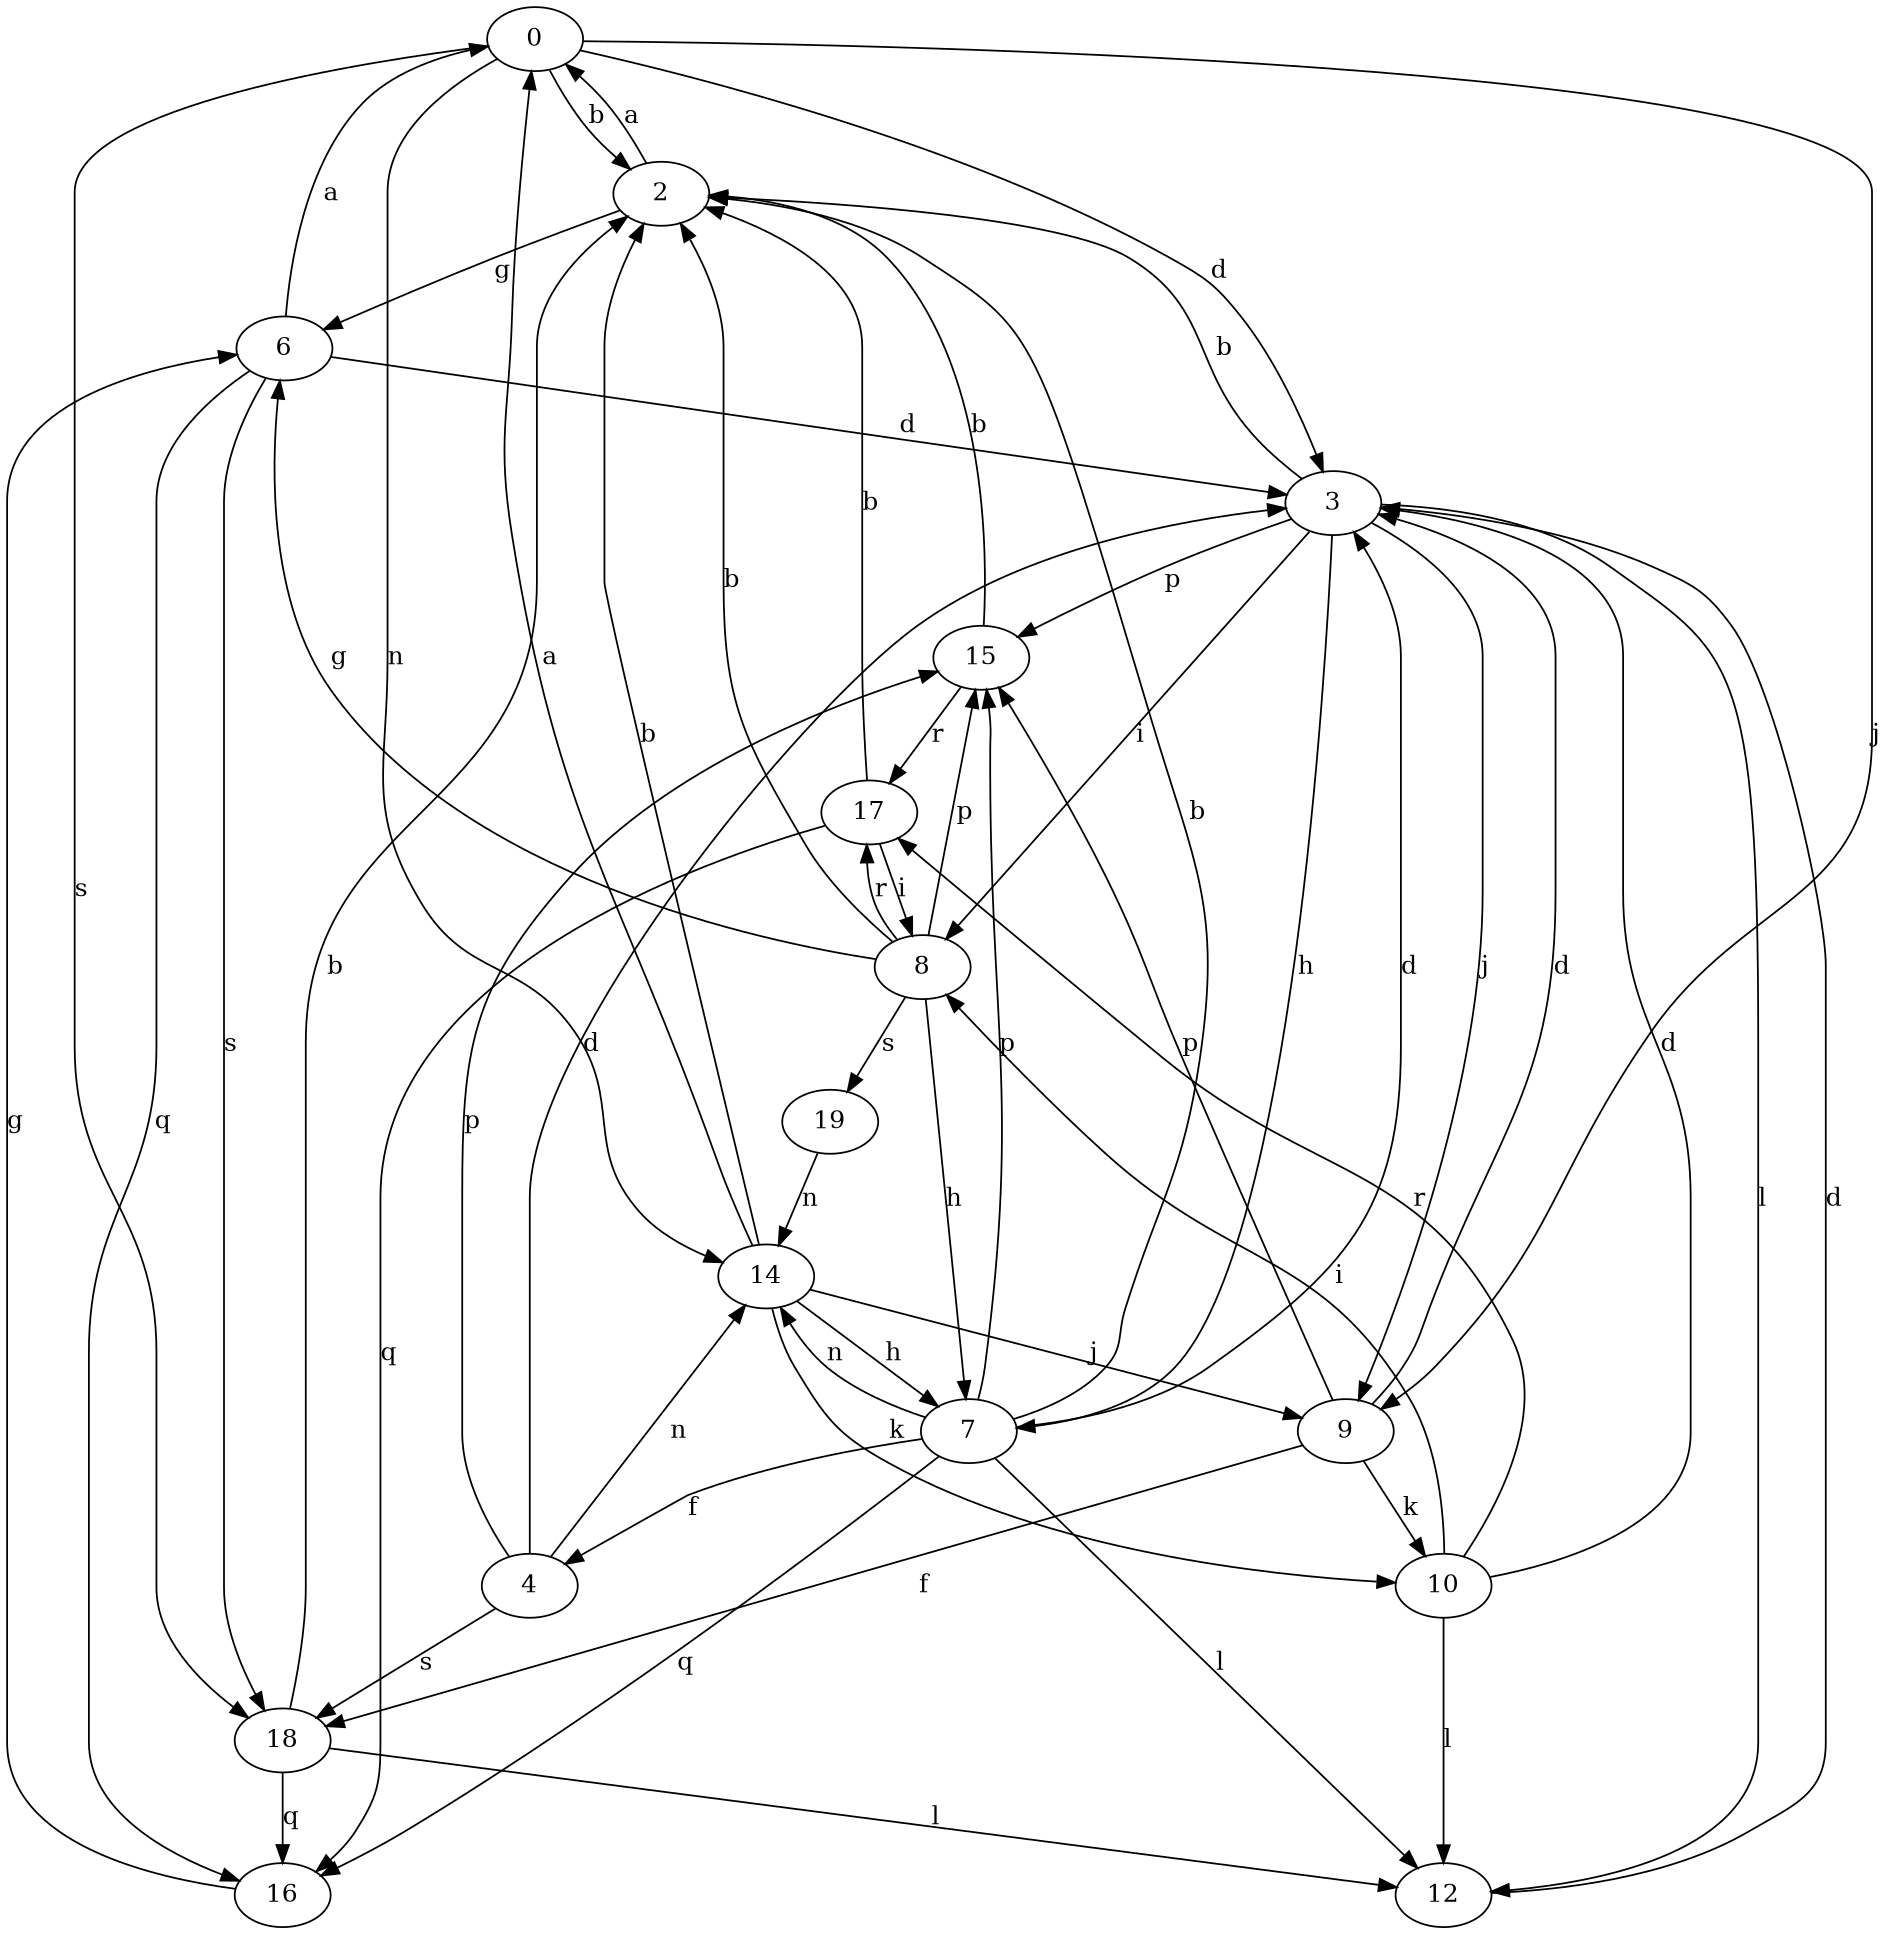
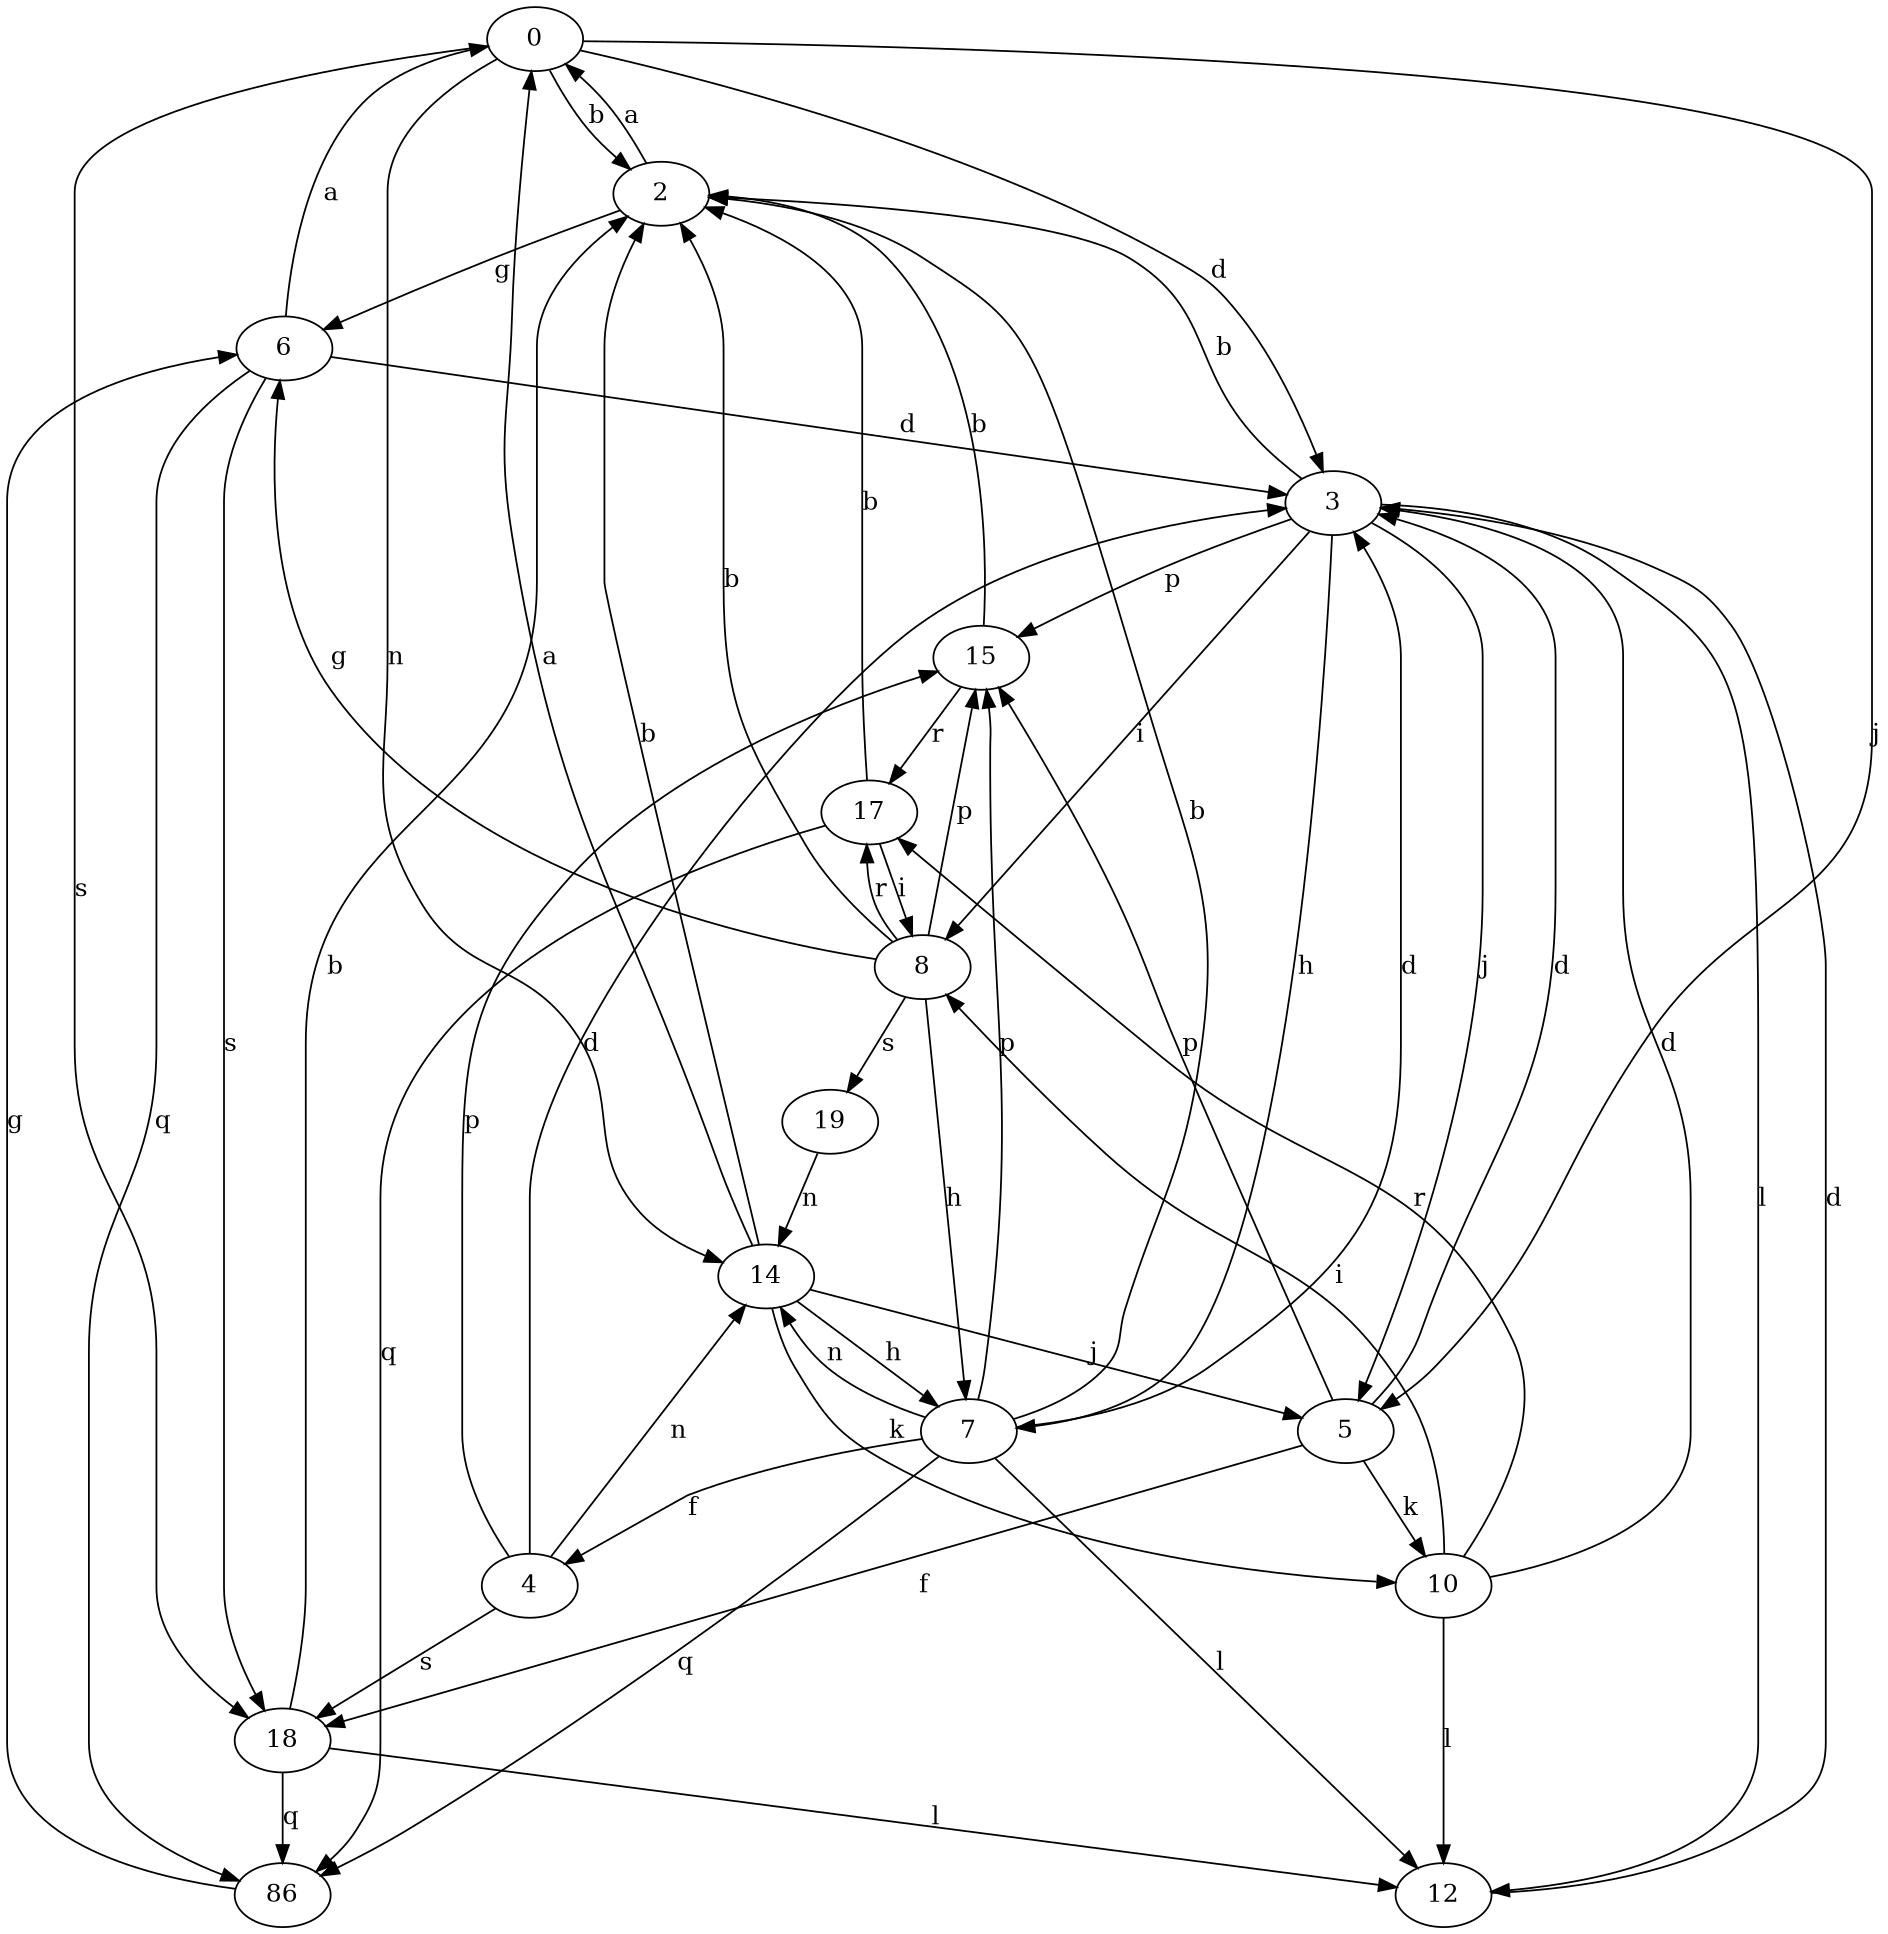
(1346, 1431) -> (1346, 1431)
(283, 1895) -> (283, 1895)
